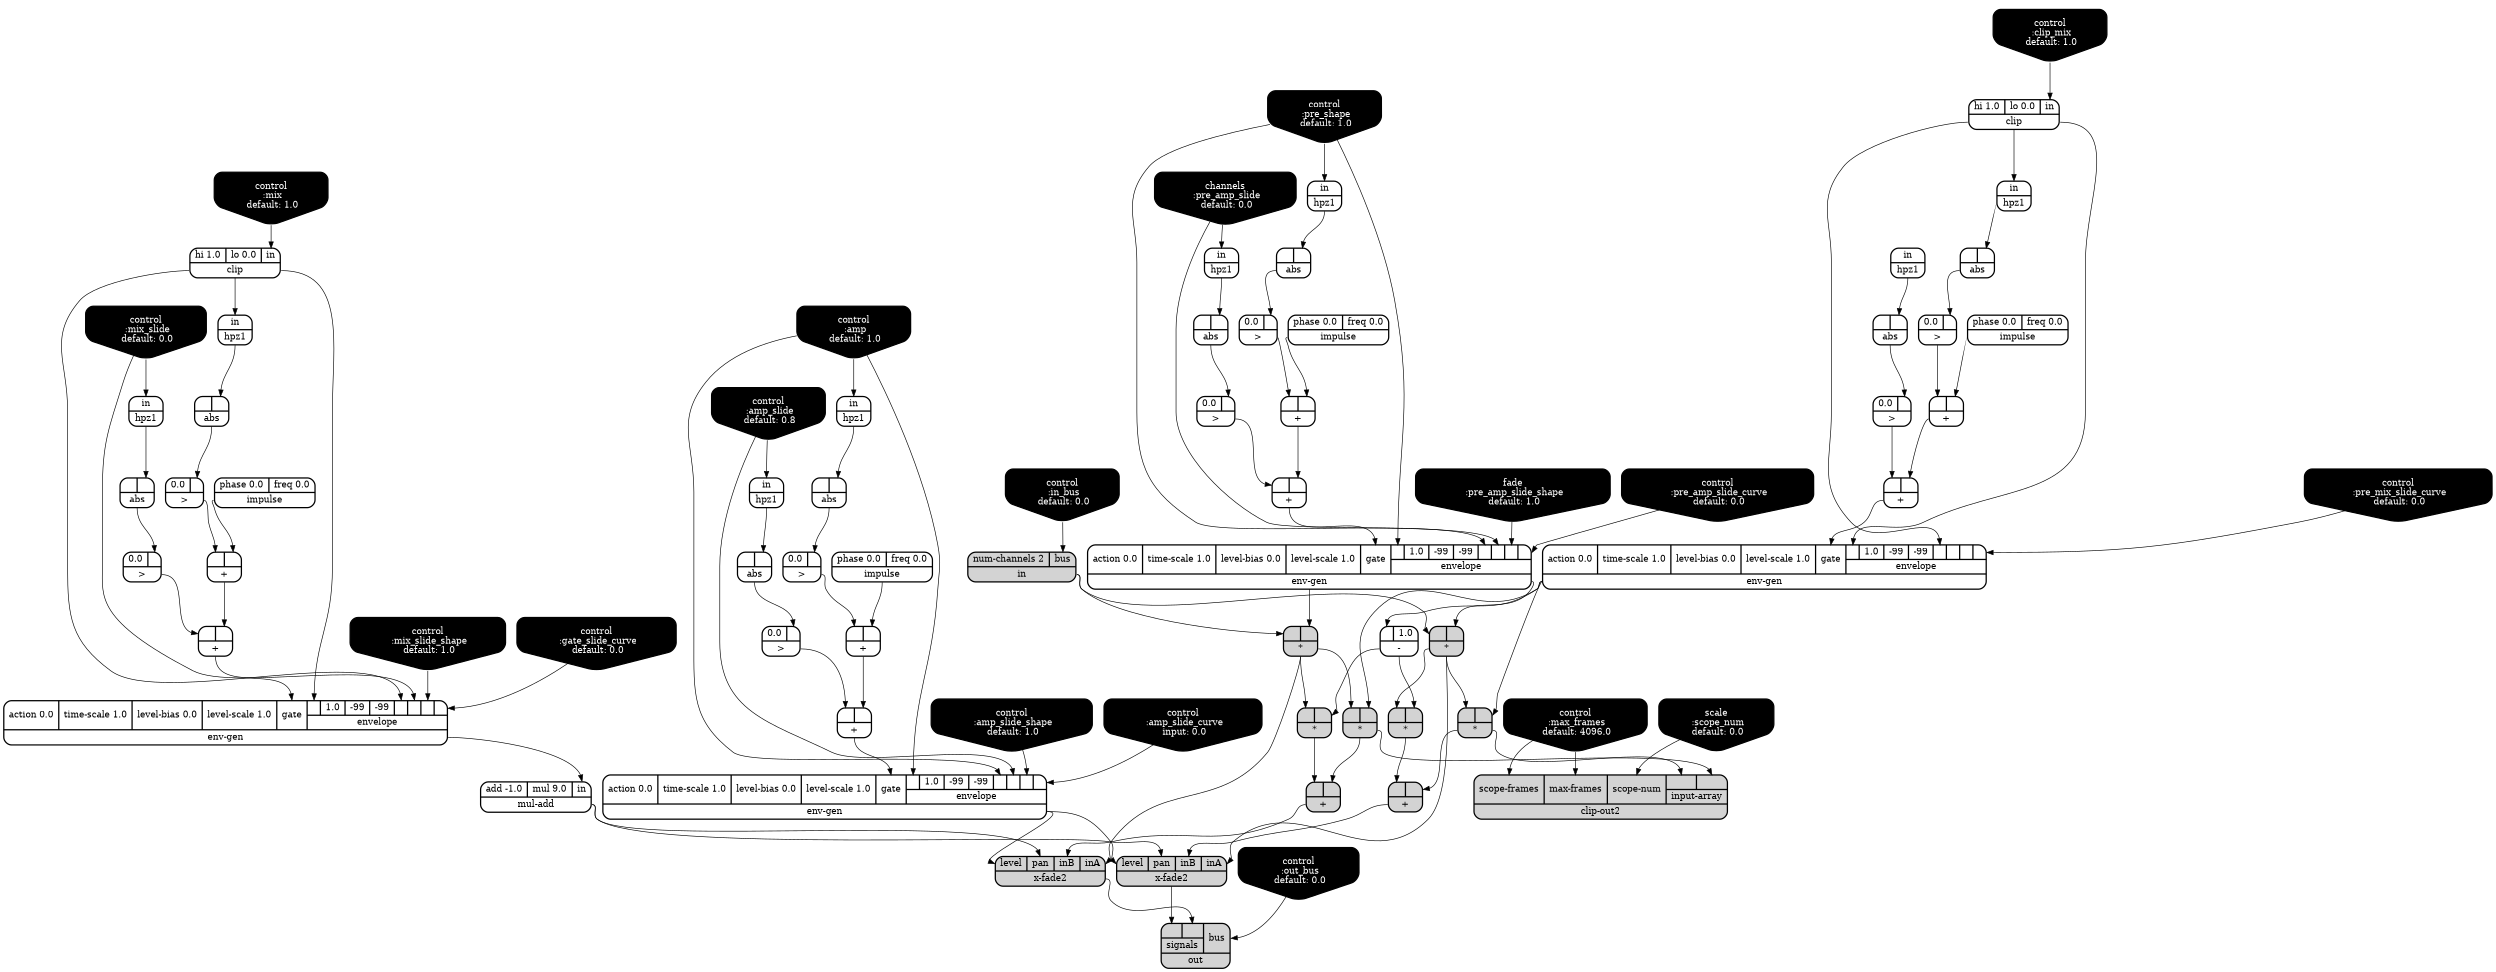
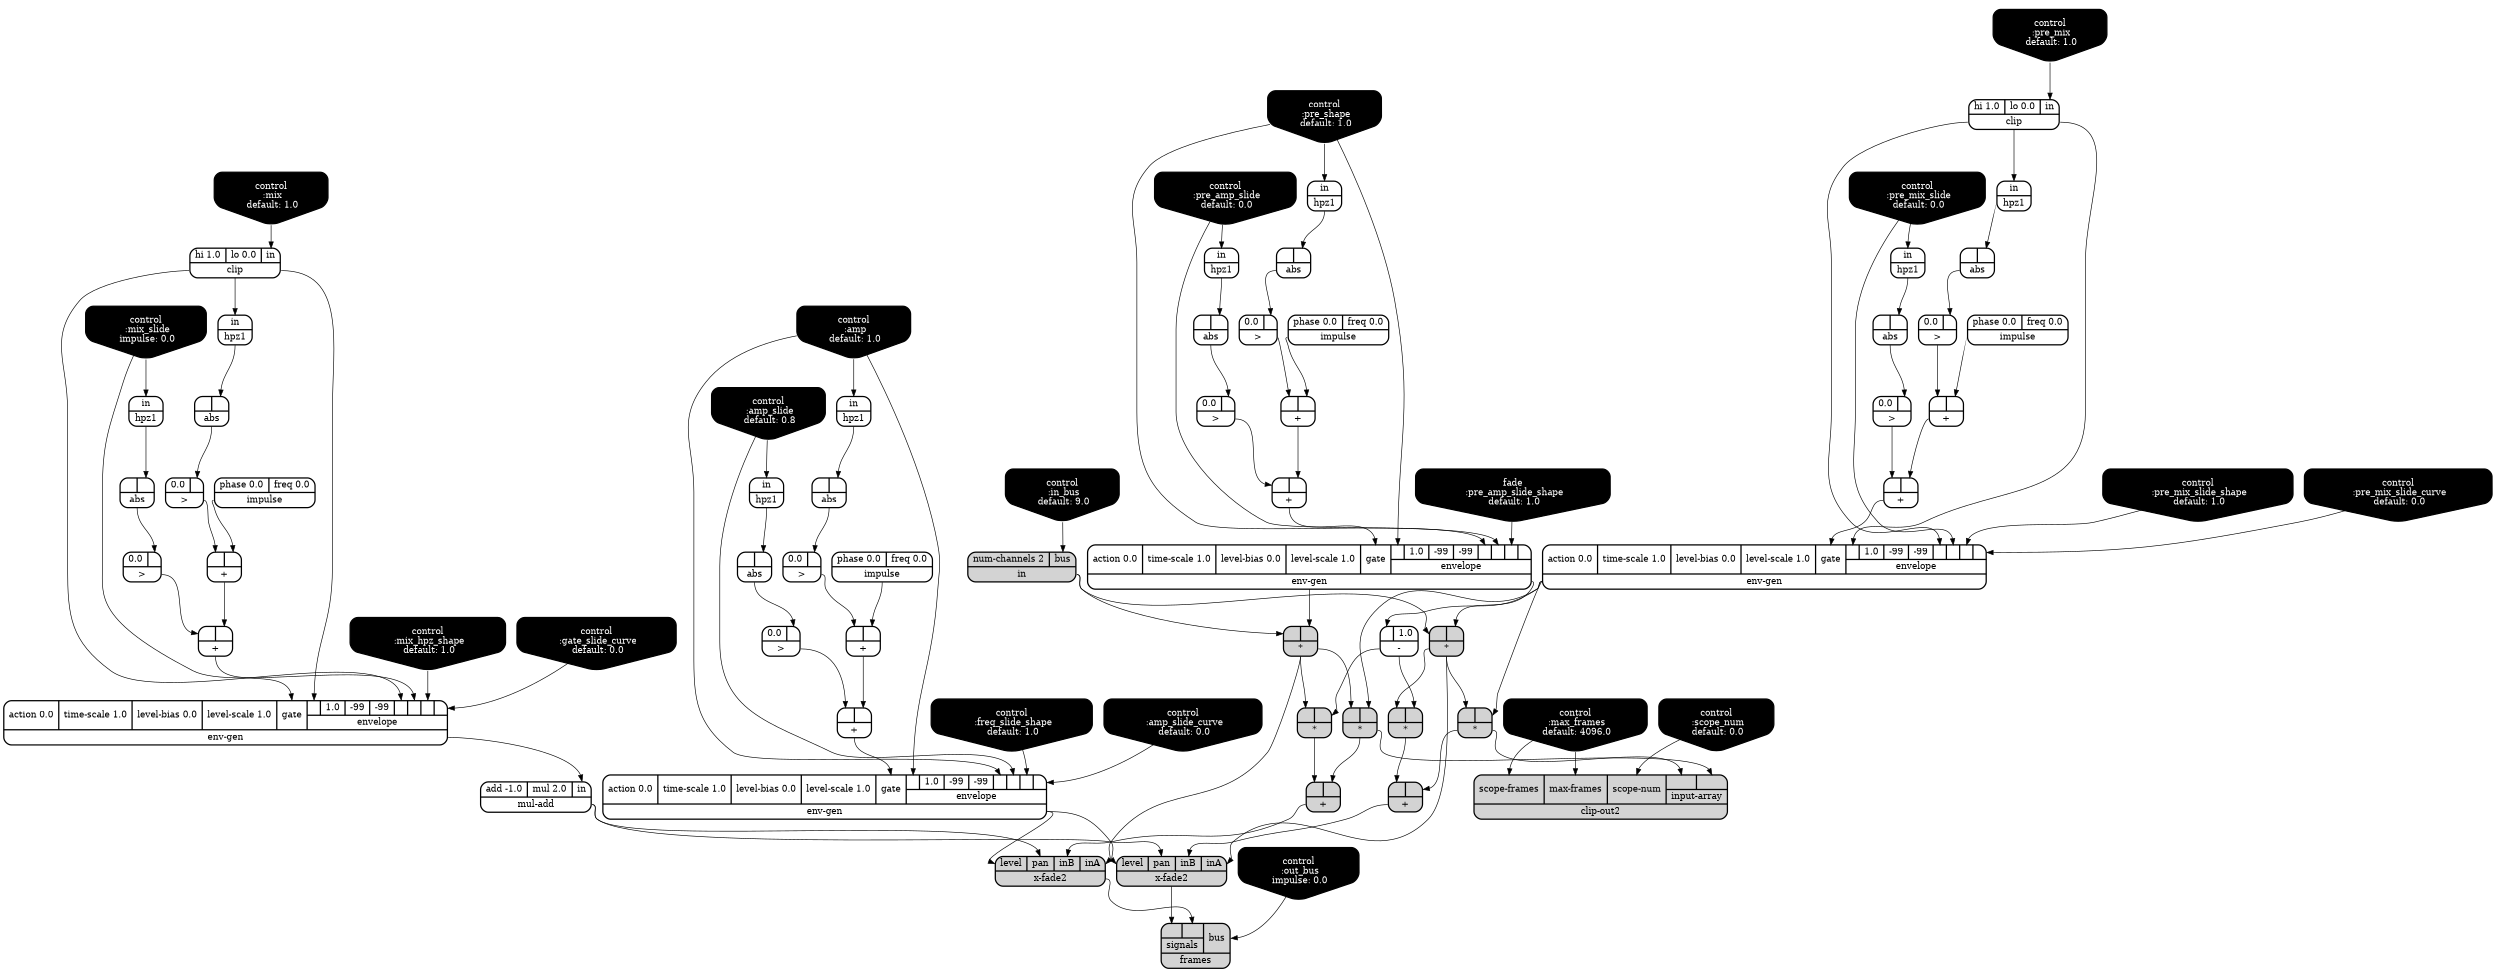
(2050, 33) -> (2050, 33)
(1225, 196) -> (1225, 196)
none -> (1917, 196)
(146, 330) -> (146, 330)
(1062, 493) -> (1062, 493)
(1718, 493) -> none
none -> (2198, 493)
(428, 641) -> (428, 641)
(1012, 723) -> (1012, 723)
(1183, 723) -> (1183, 723)
(1716, 723) -> (1716, 723)
(550, 789) -> (550, 789)
(1299, 871) -> (1299, 871)
(1196, 960) -> (1196, 960)
